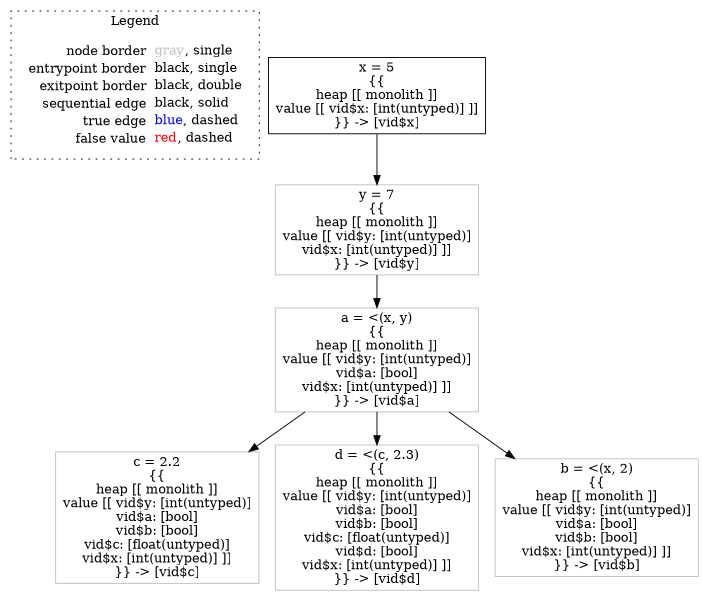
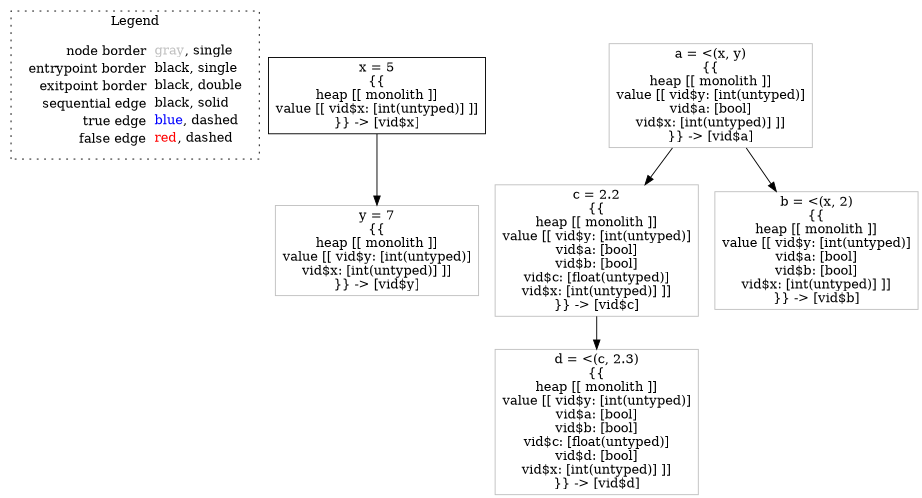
(113, 139) -> (115, 139)
(377, 287) -> none
(377, 424) -> (597, 328)
